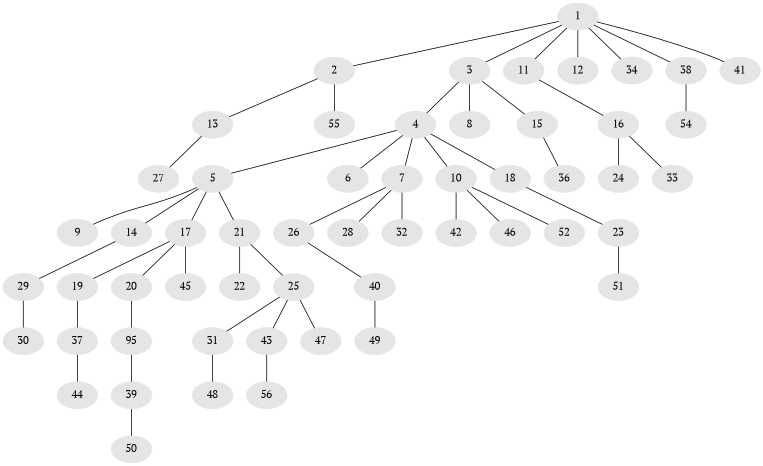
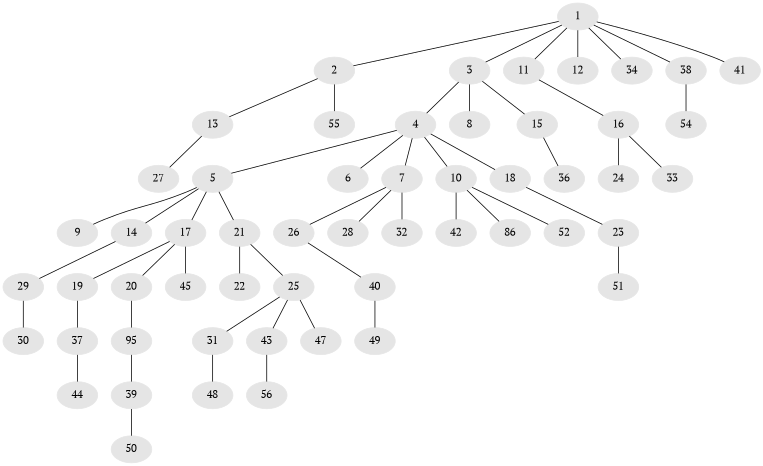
(510, 233) -> (510, 233)
